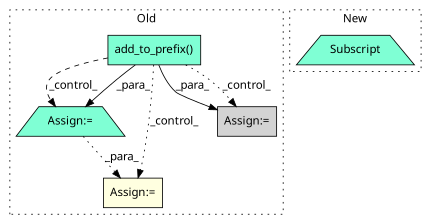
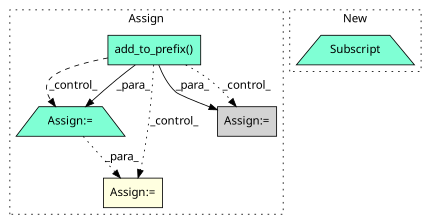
(147, 19) -> (147, 19)
